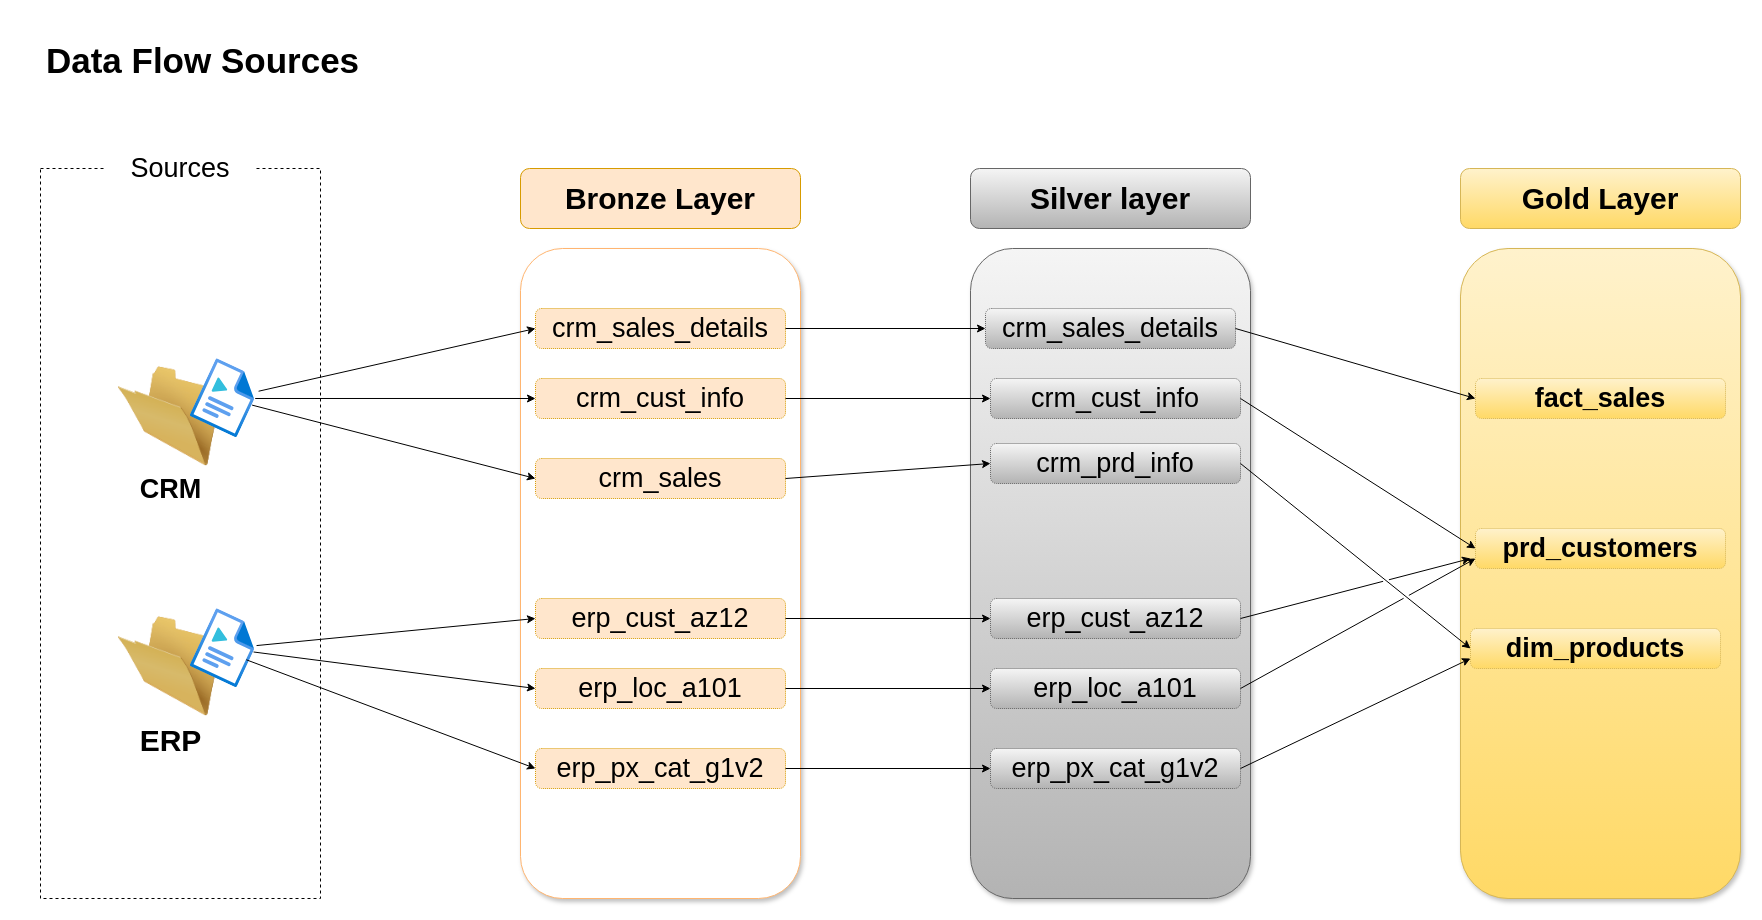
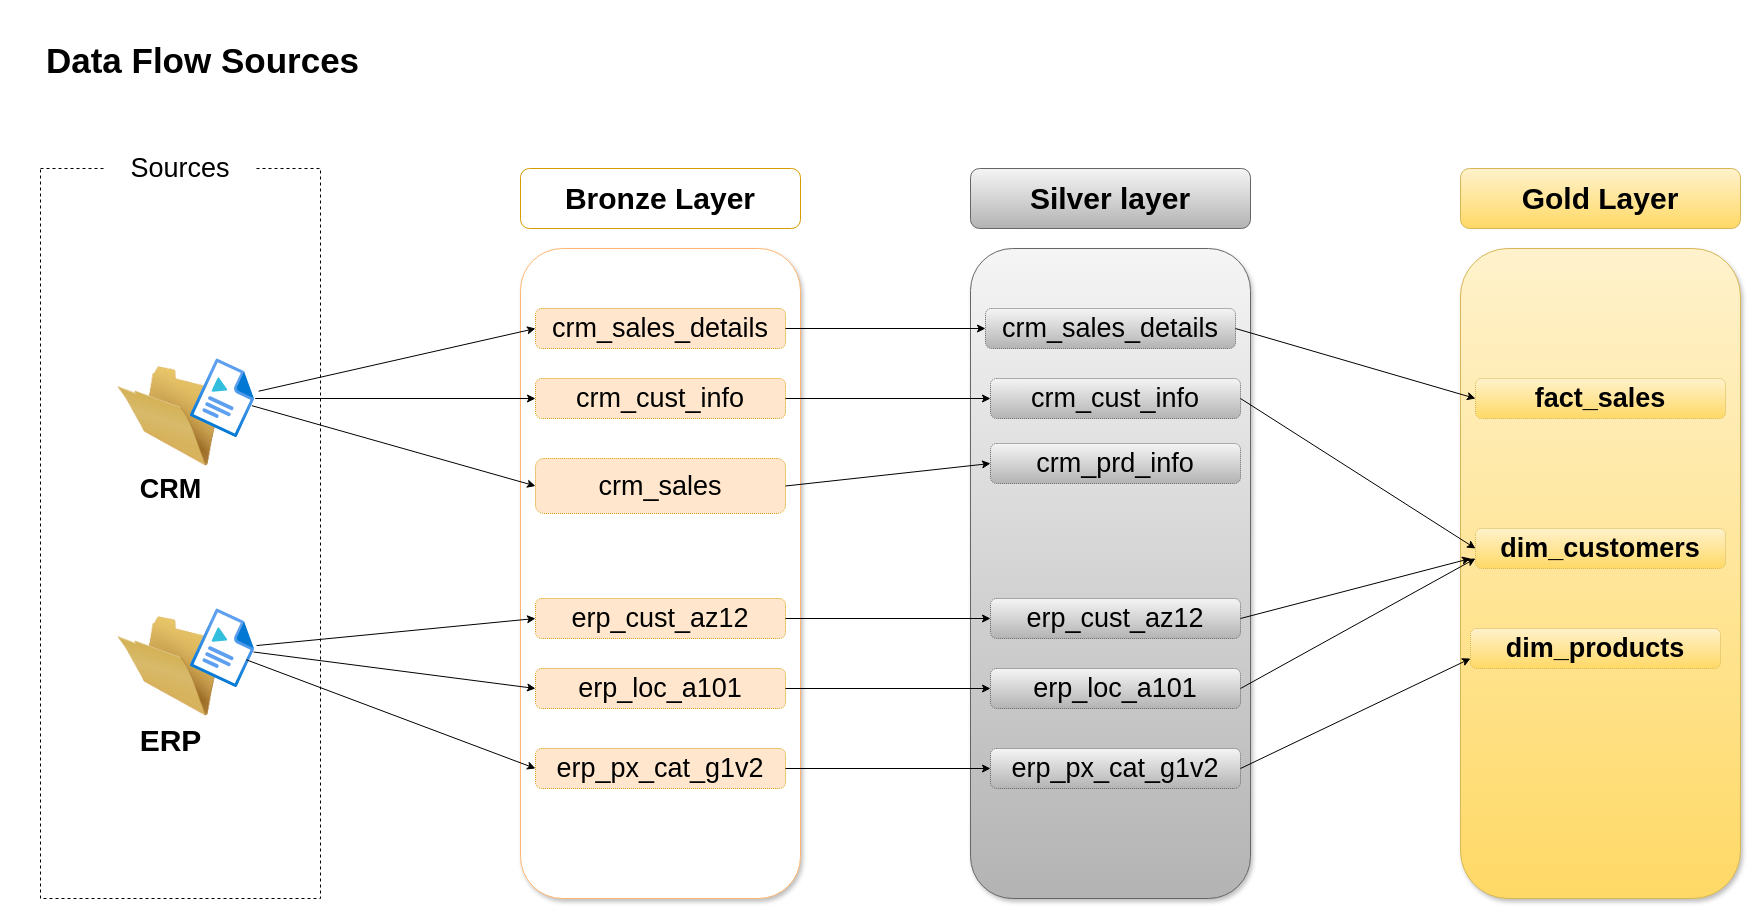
(661, 199) -> (661, 199)
(661, 479) -> (661, 486)
(1601, 549) -> (1601, 549)
(1353, 554) -> none
